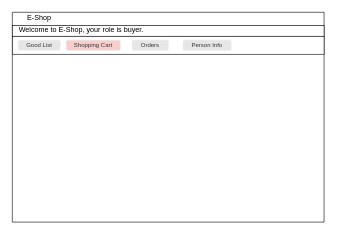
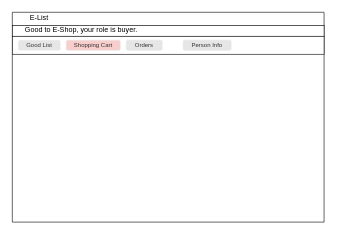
(39, 18) -> (39, 18)
(81, 30) -> (81, 30)
(150, 45) -> (144, 45)
